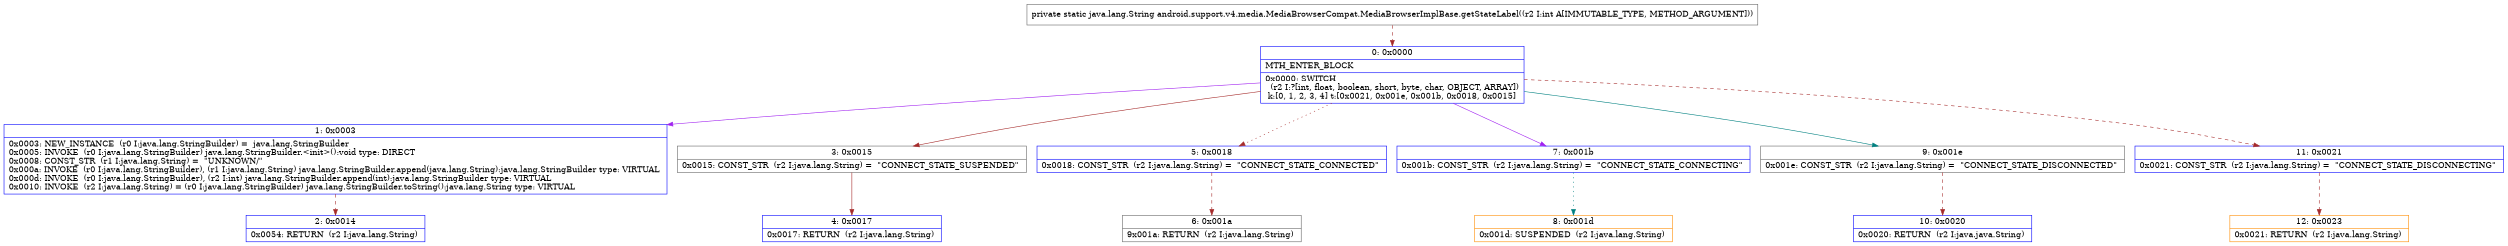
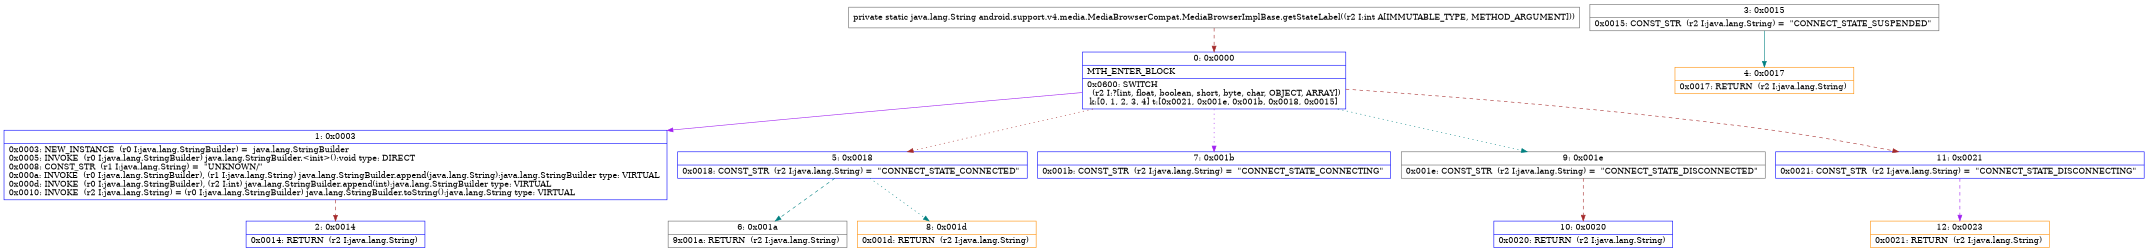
(1304, 79) -> (1125, 85)
(1089, 115) -> none
(1699, 116) -> (1430, 130)
(1497, 123) -> (1214, 128)
(852, 191) -> (1764, 46)
(1212, 191) -> (807, 198)
(1573, 191) -> (897, 198)
(2319, 191) -> (1960, 197)
(852, 229) -> (1764, 80)
(336, 235) -> (336, 241)
(1573, 235) -> (947, 241)
(1943, 235) -> (1583, 241)
